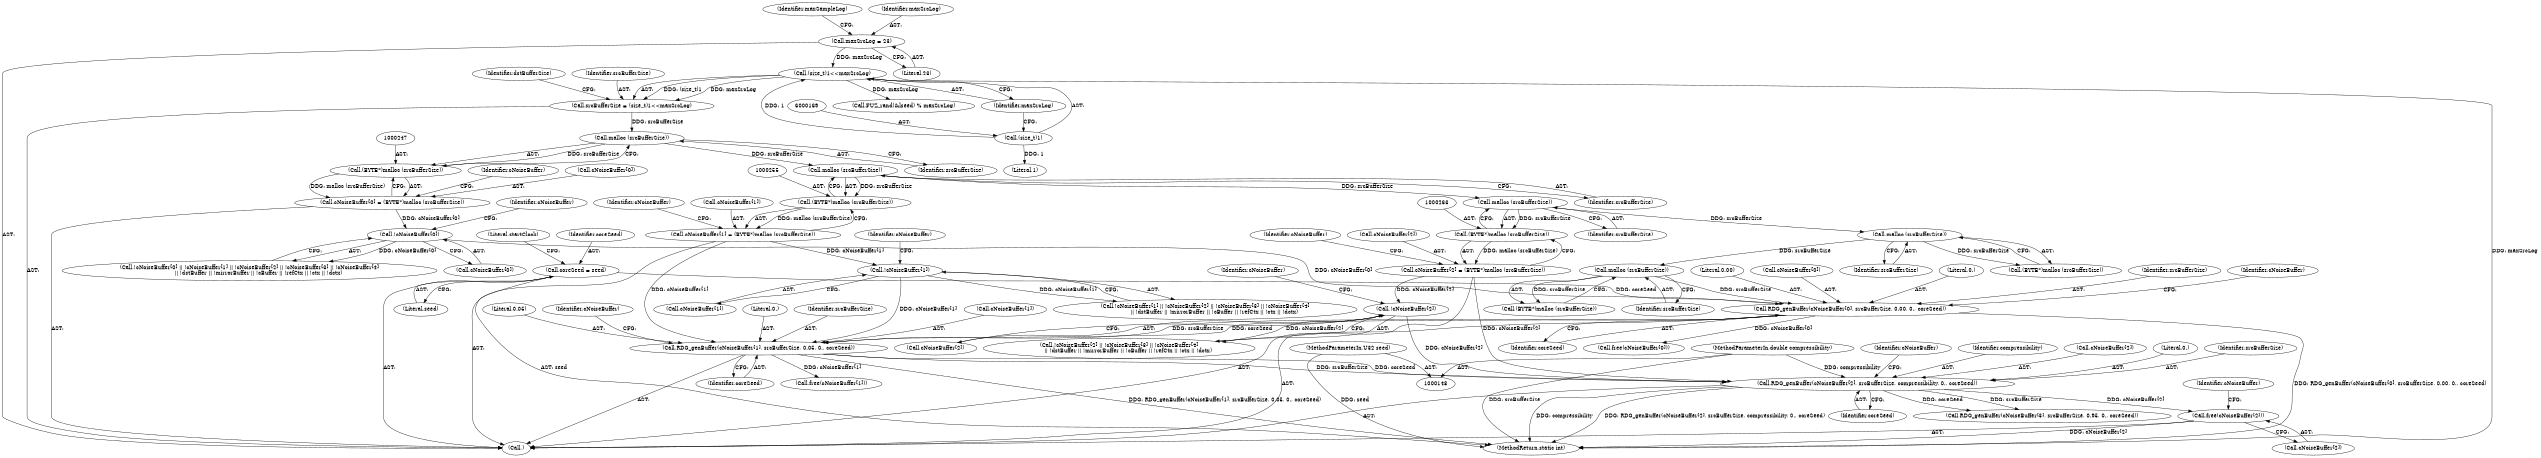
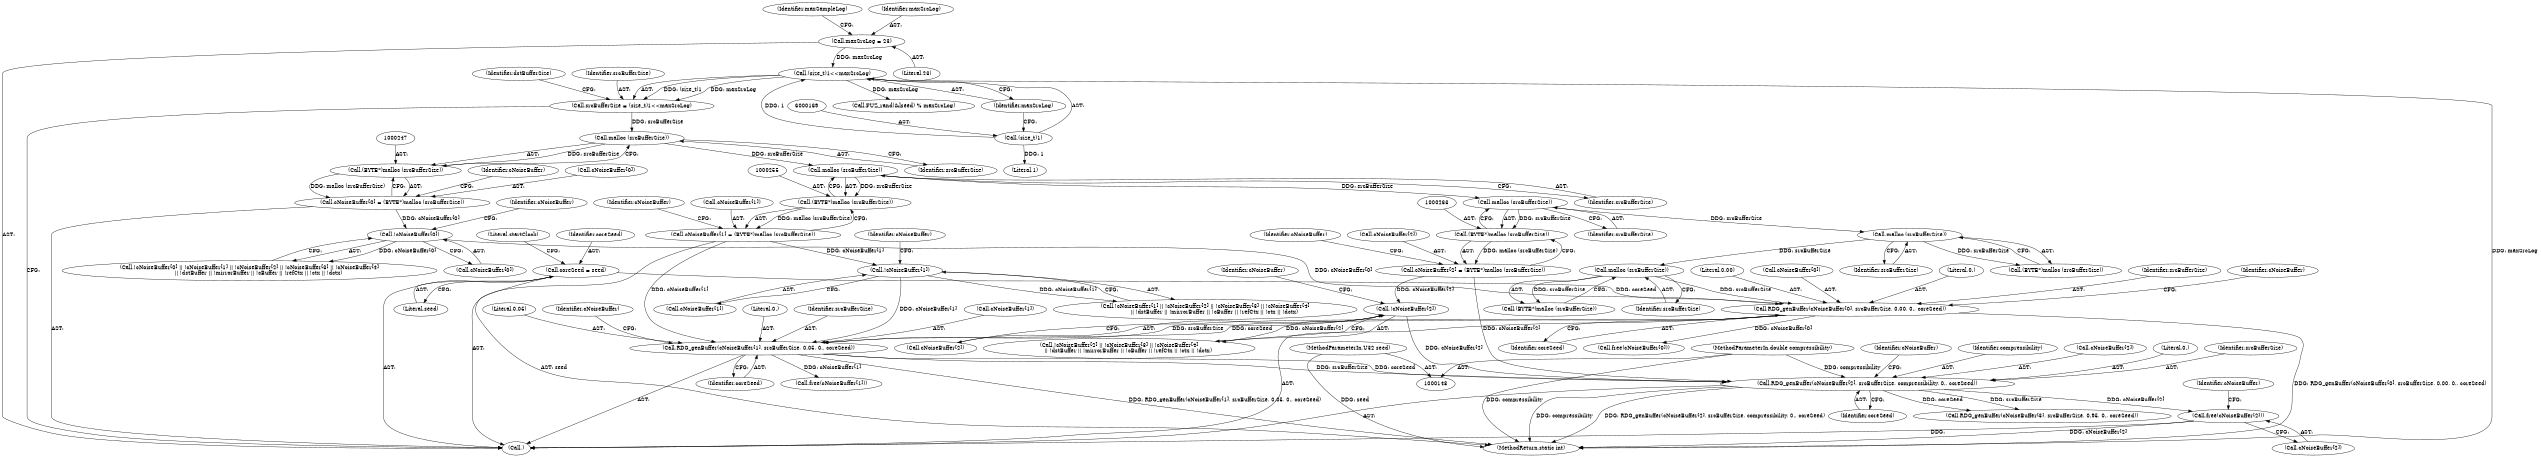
(887, 57) -> none
(34, 271) -> (34, 271)
(1024, 399) -> none
(1515, 400) -> (1515, 400)
(1939, 432) -> (1939, 432)
